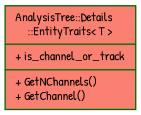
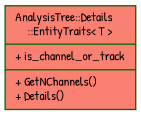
(51, 96) -> (40, 96)
